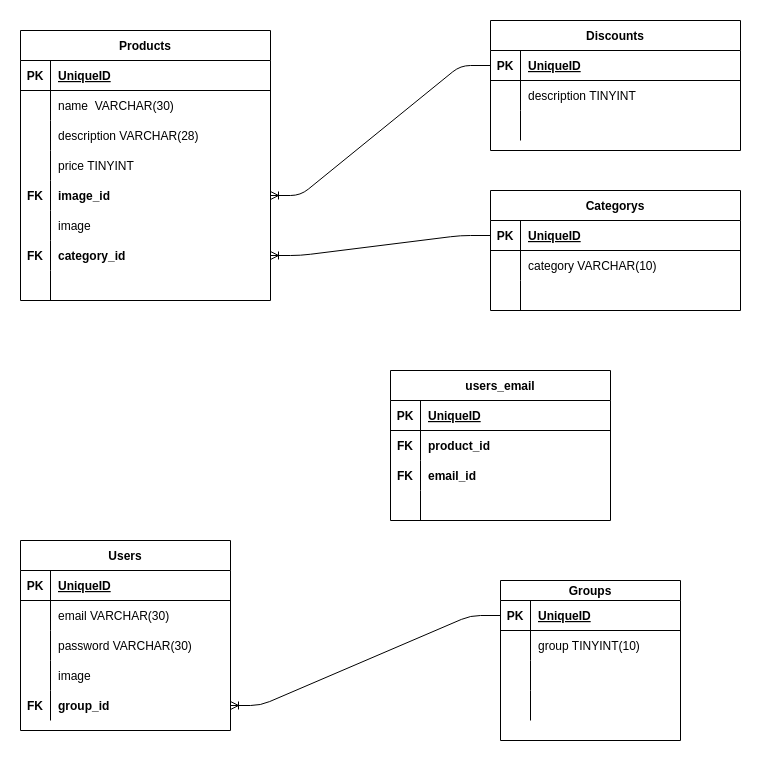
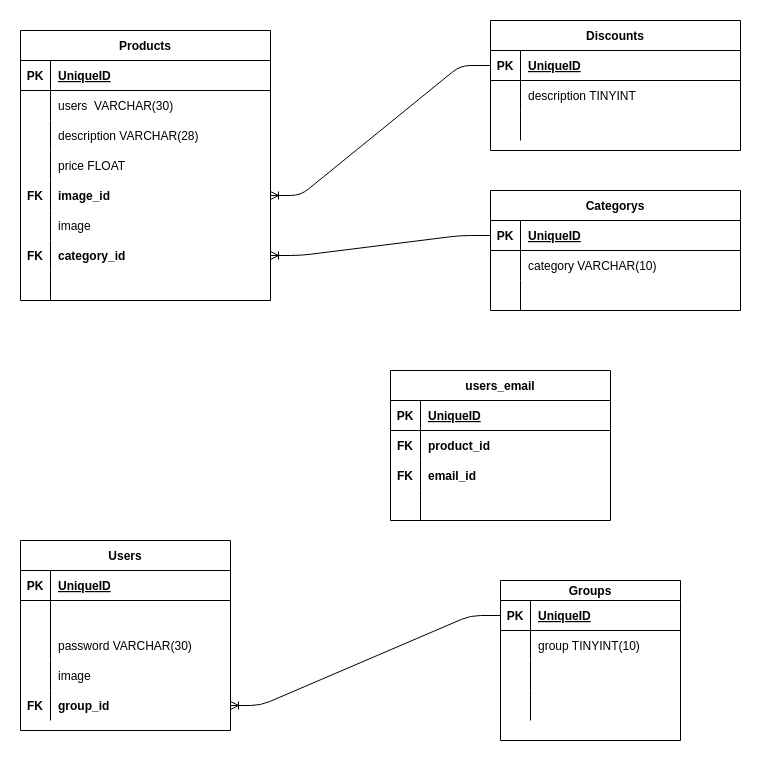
(114, 106) -> (117, 106)
(99, 166) -> (92, 166)
(141, 616) -> none
